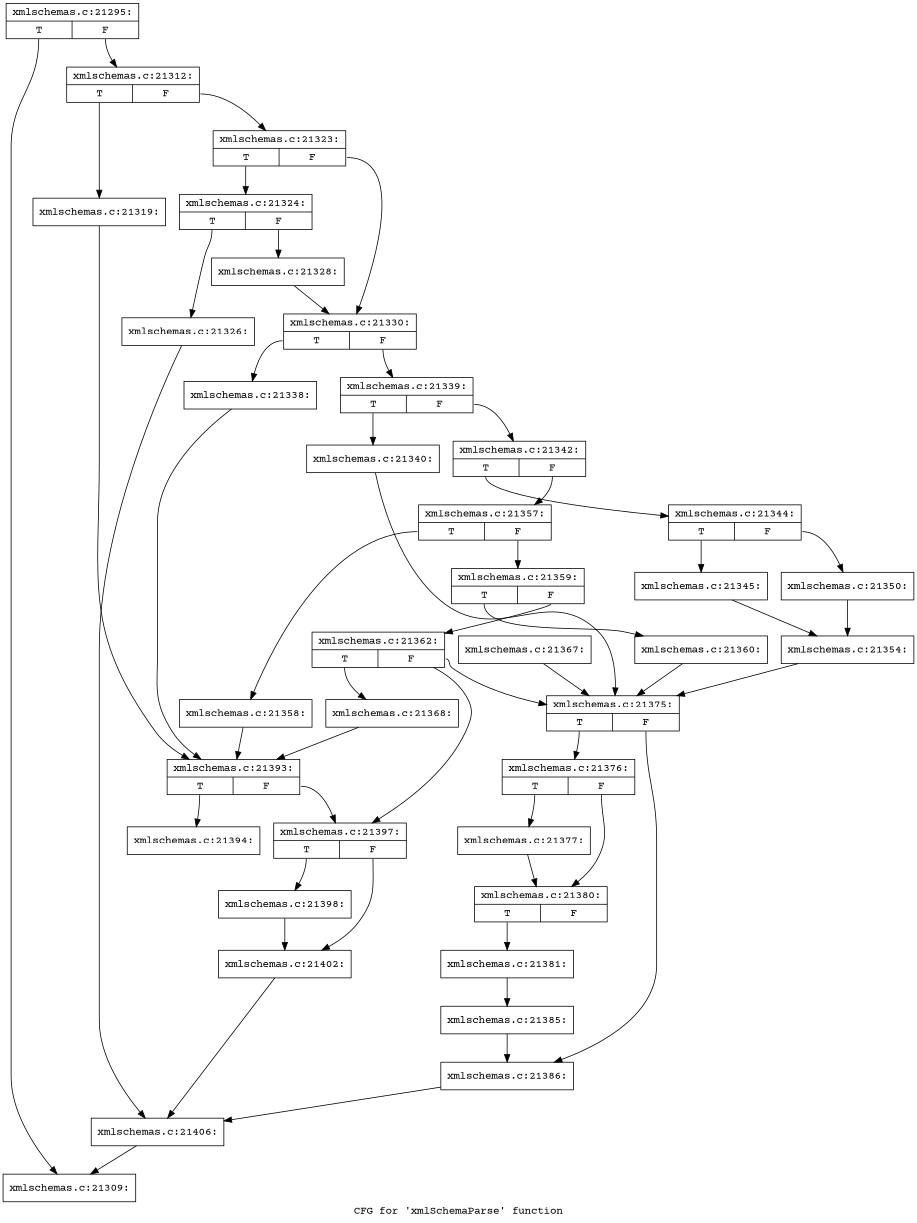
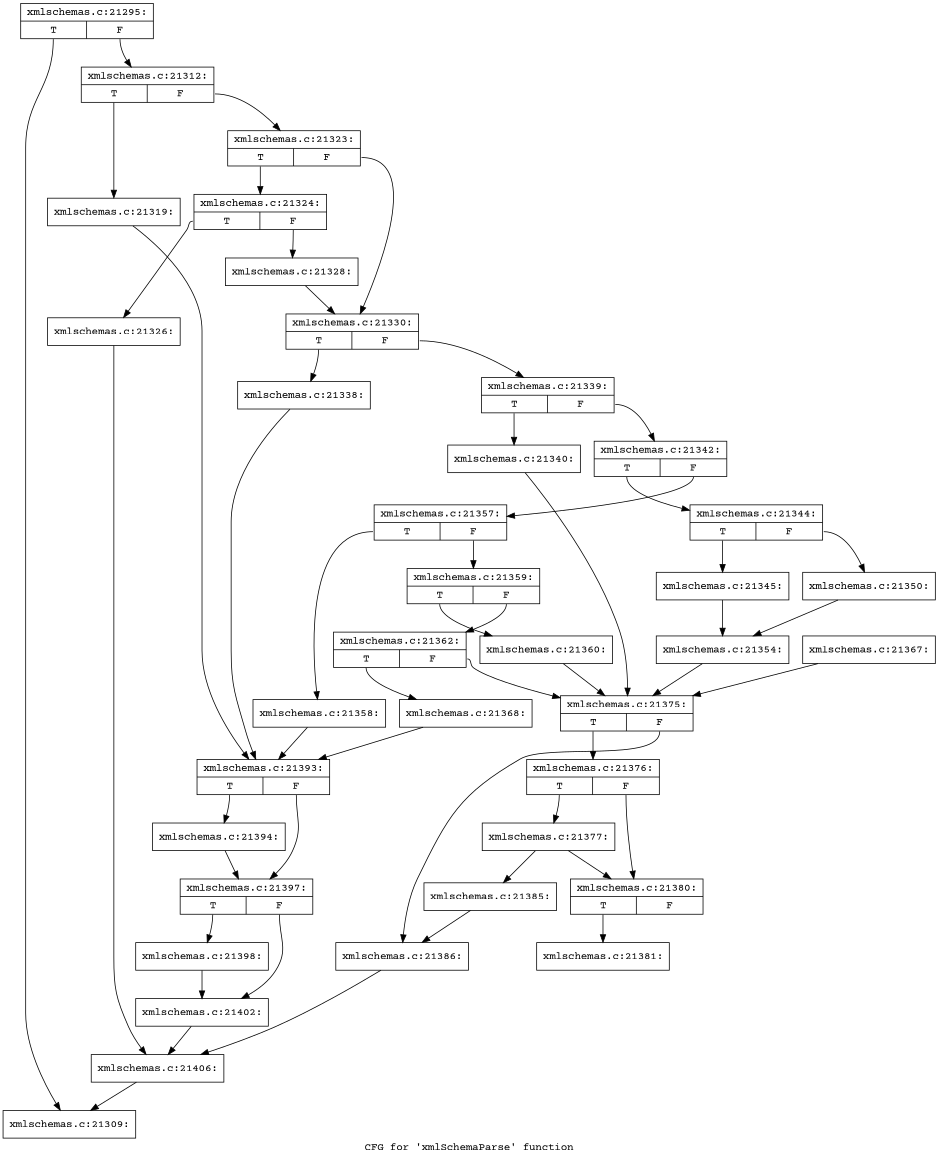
(455, 750) -> (230, 861)
(507, 988) -> (522, 864)
